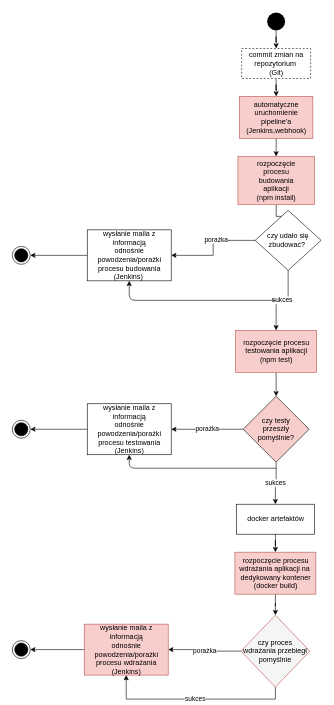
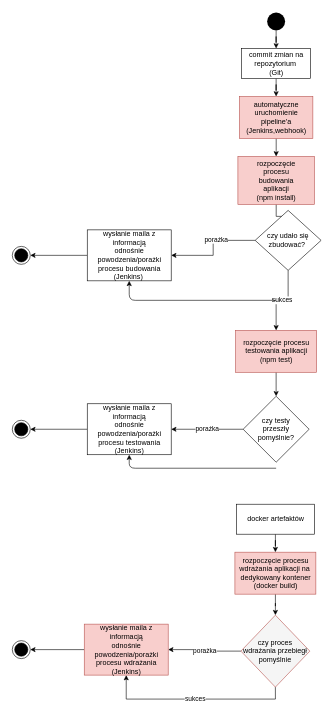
(276, 63) -> (276, 63)
(276, 429) -> (276, 429)
(276, 489) -> none
